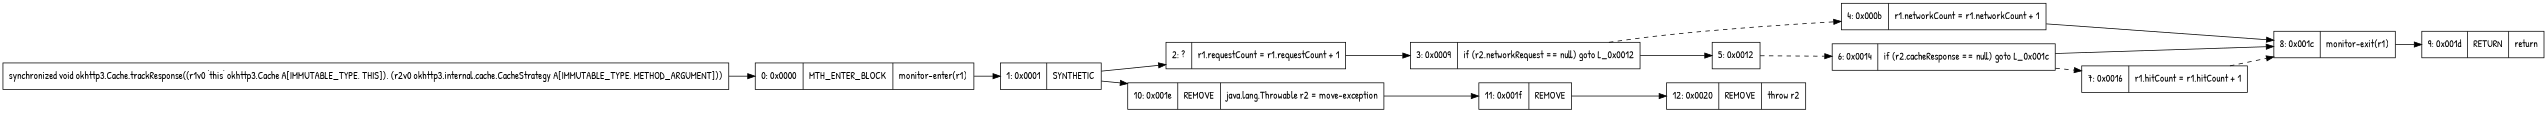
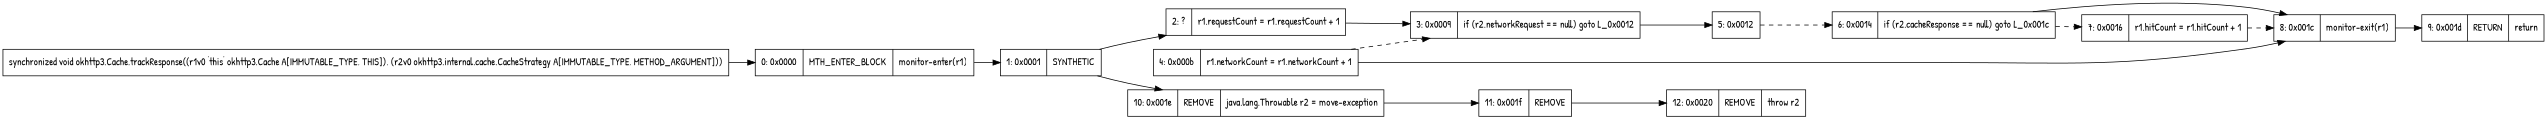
(1721, 30) -> (1387, 44)
